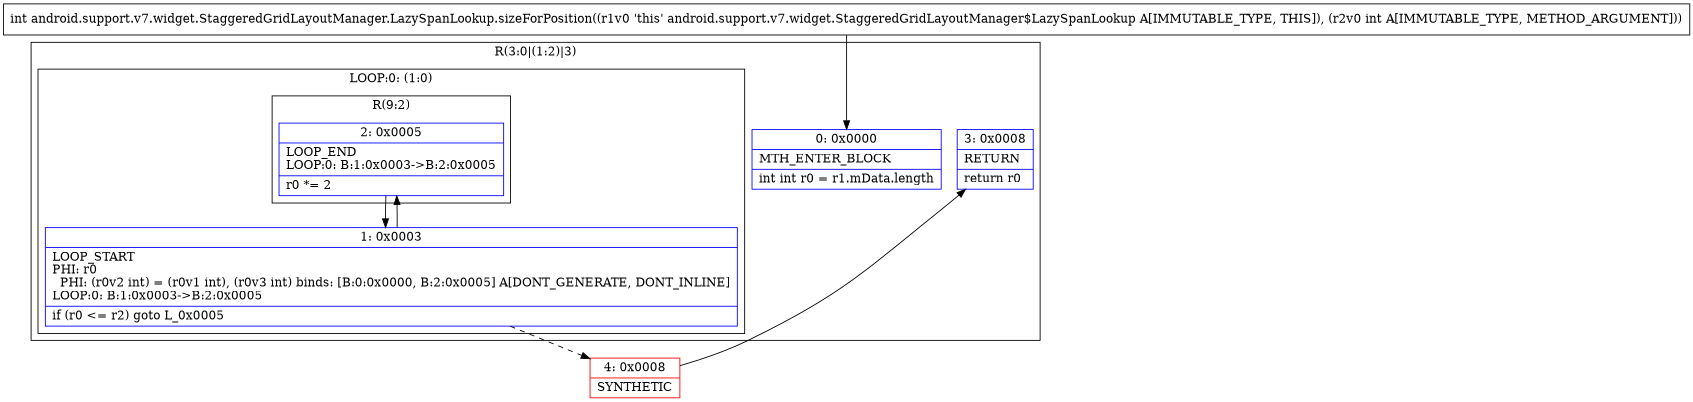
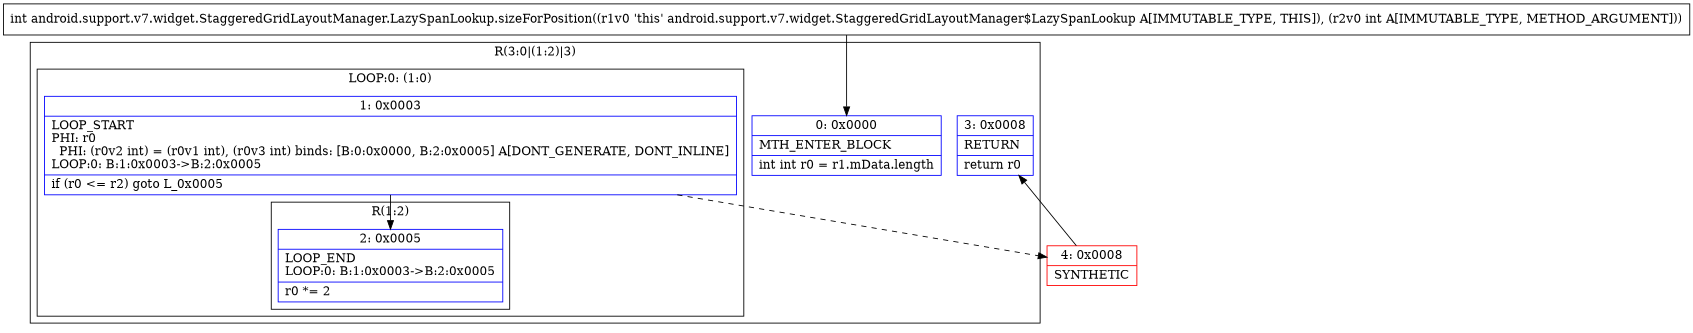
(391, 106) -> (390, 212)
(386, 208) -> none
